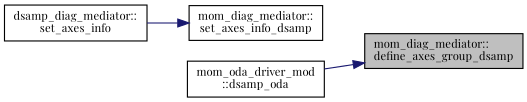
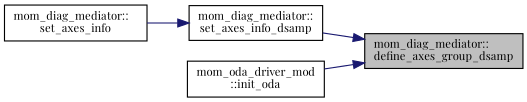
(76, 23) -> (76, 23)
none -> (338, 35)
(256, 79) -> (256, 79)
